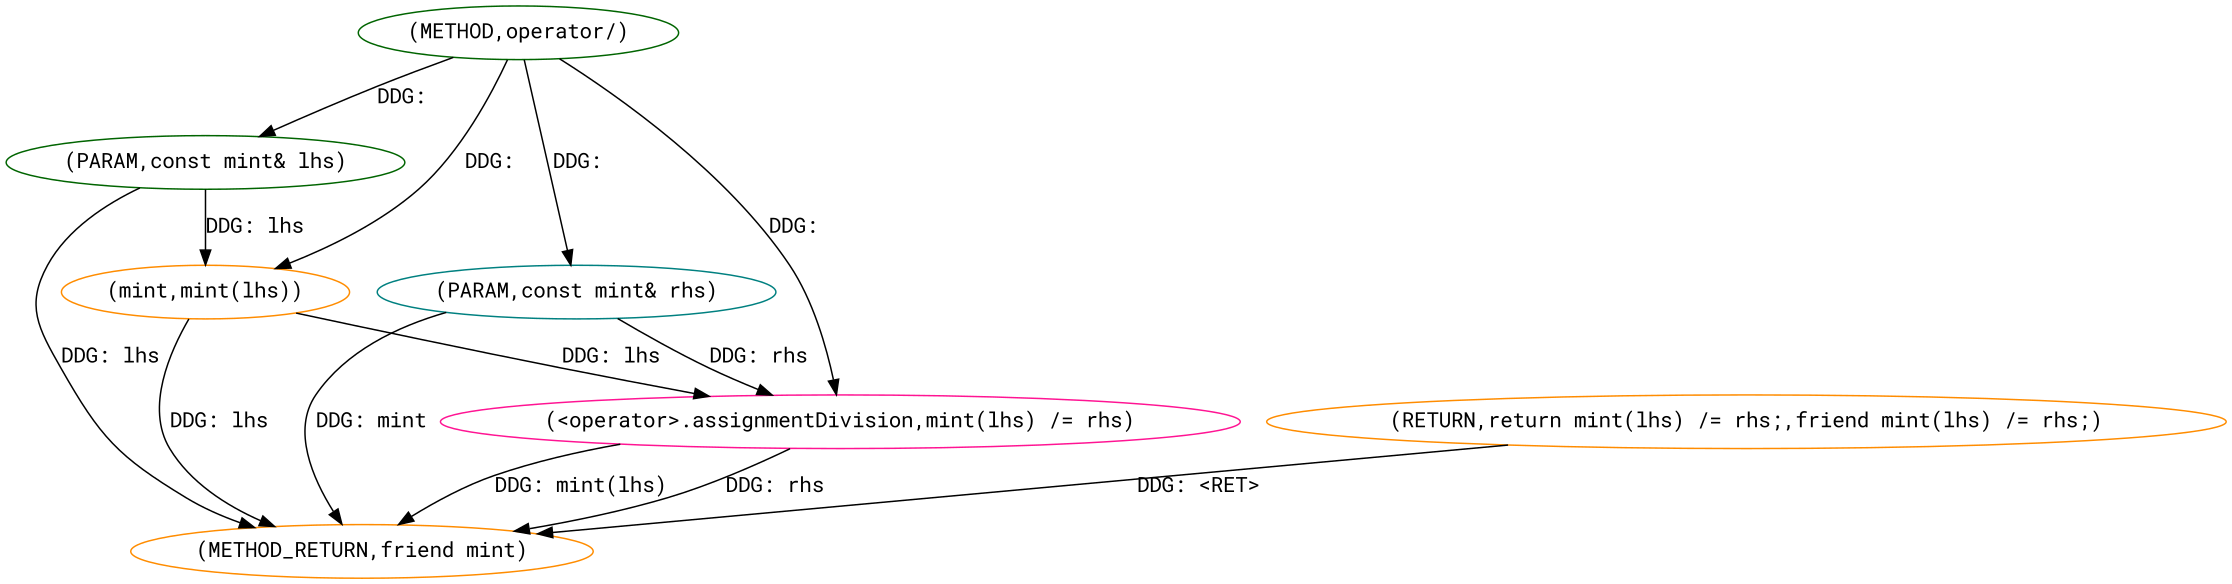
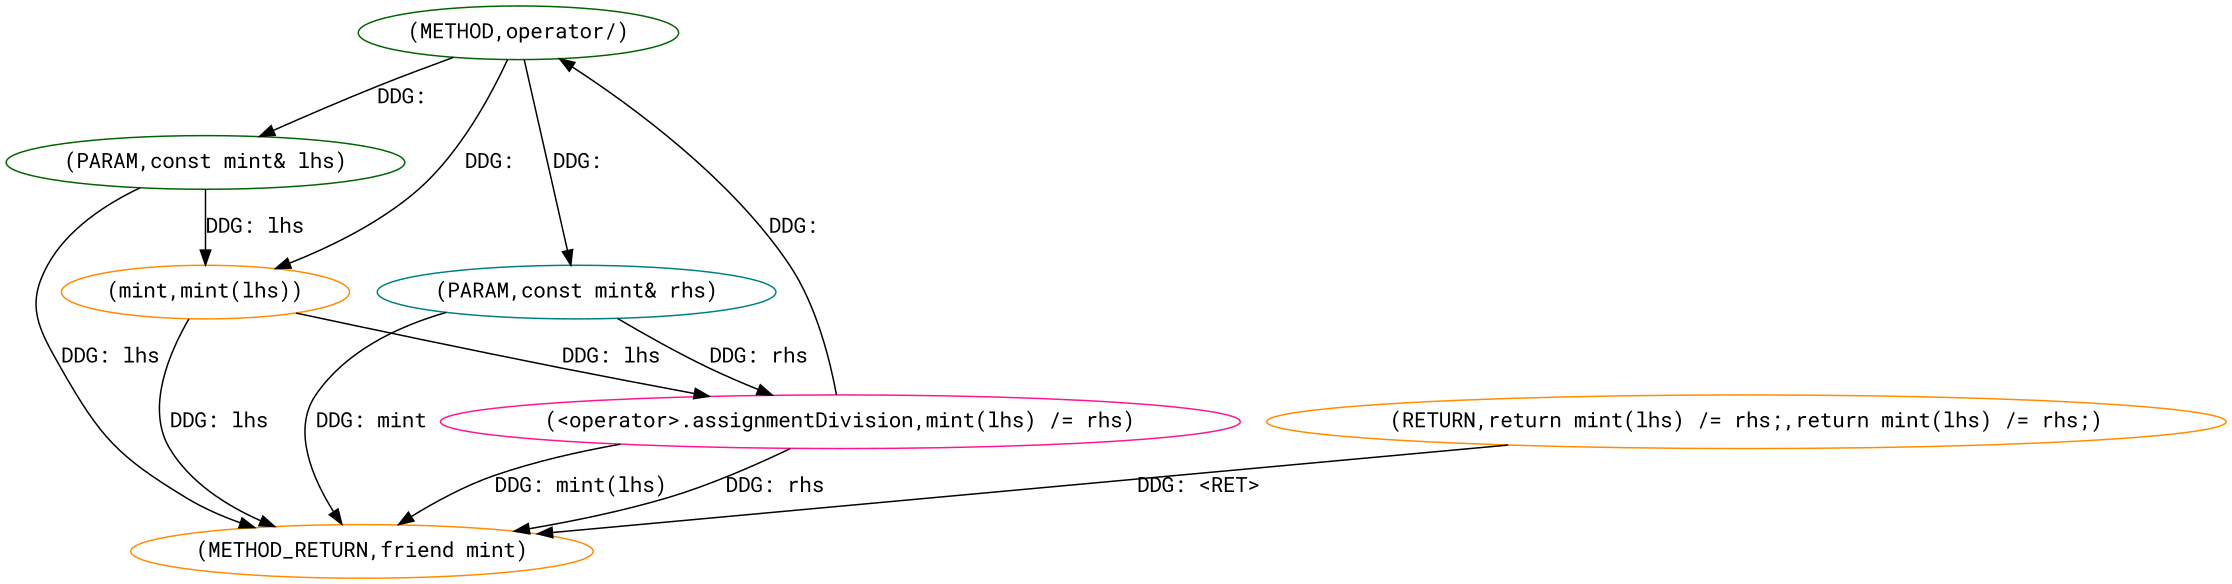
(730, 193) -> (740, 204)
(1746, 422) -> (1746, 422)
